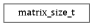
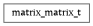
(47, 13) -> (47, 13)
